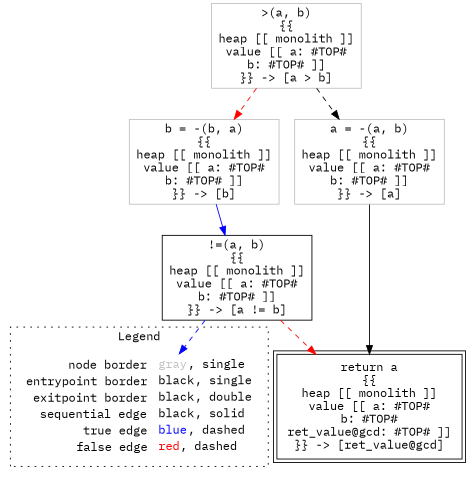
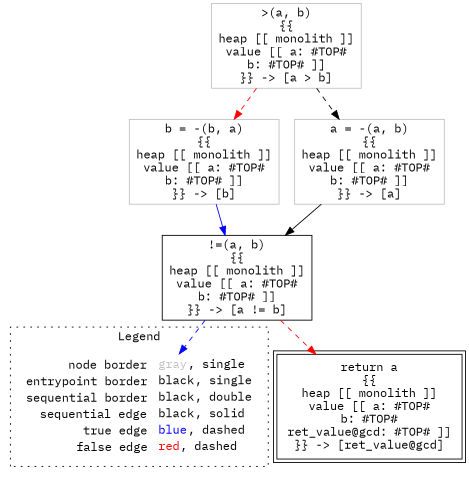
(369, 275) -> (307, 217)
(94, 398) -> (90, 398)
